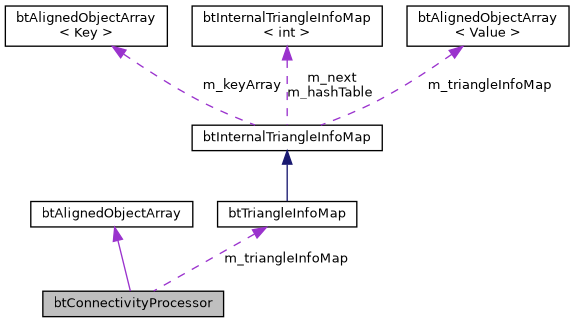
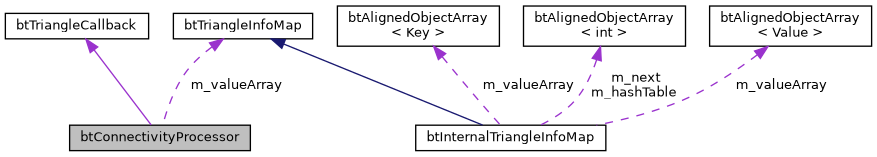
(287, 26) -> (605, 26)
(240, 86) -> (527, 86)
(488, 86) -> (780, 86)
(287, 183) -> (383, 85)
(112, 214) -> (77, 26)
(285, 259) -> (235, 86)
